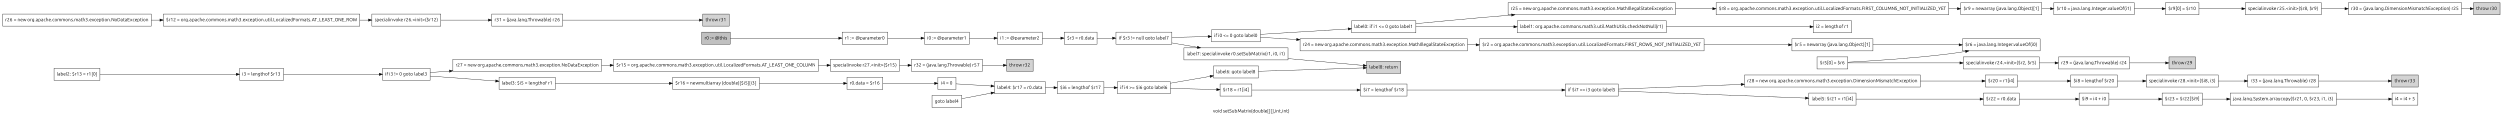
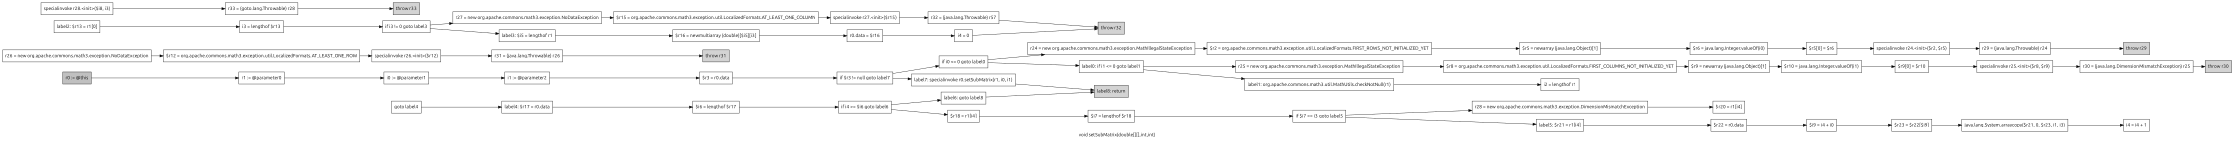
(1907, 58) -> (1785, 49)
(2094, 81) -> none
(2283, 81) -> (262, 9)
(973, 85) -> (1034, 32)
(2405, 99) -> (2137, 125)
